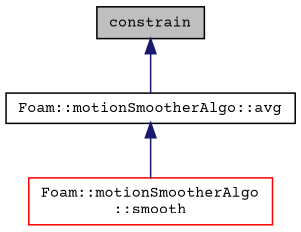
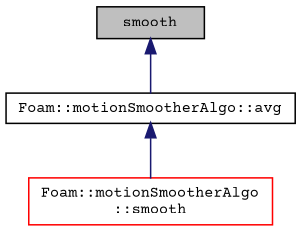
(151, 23) -> (151, 23)
